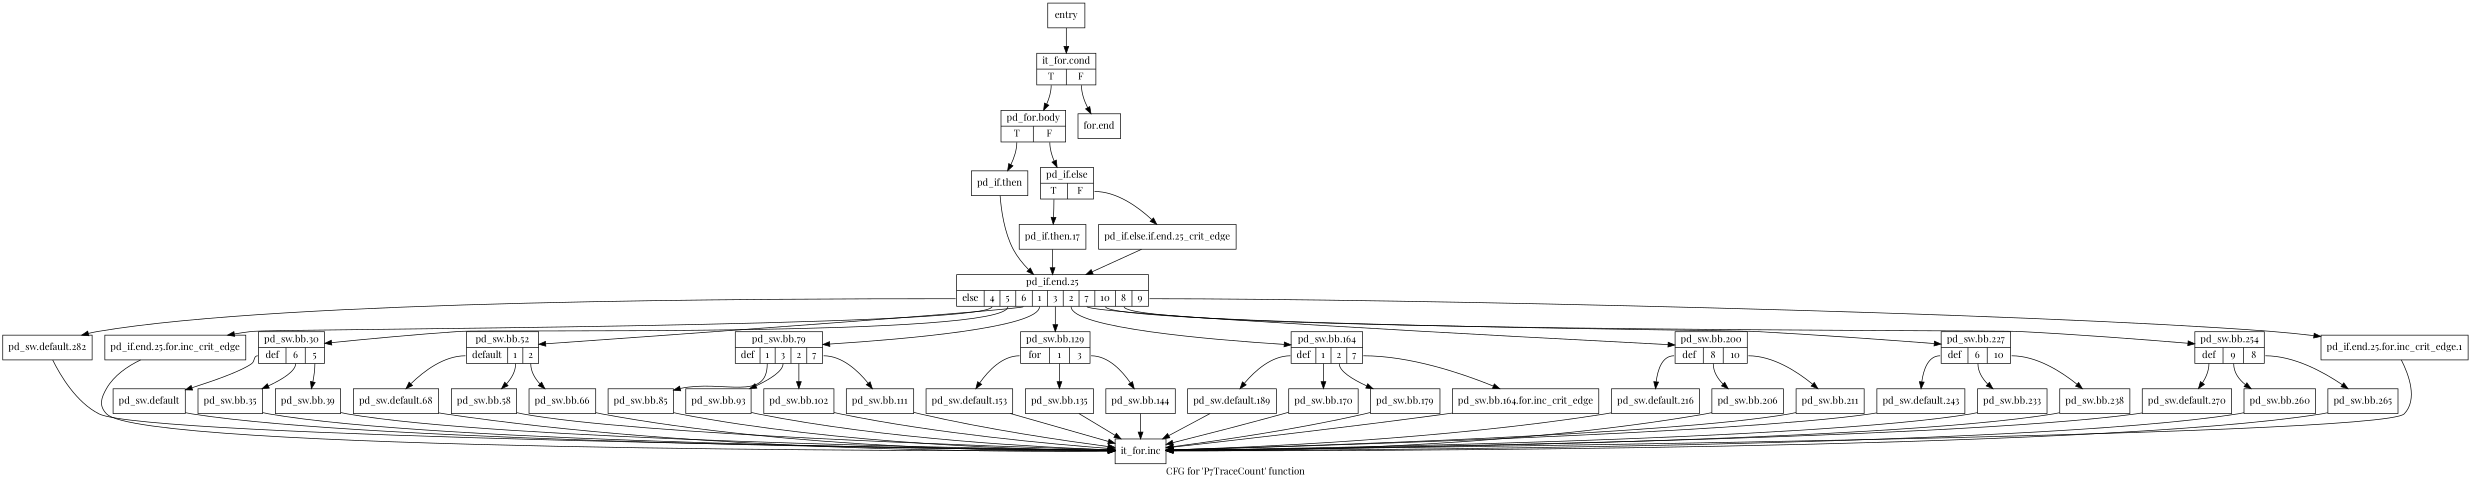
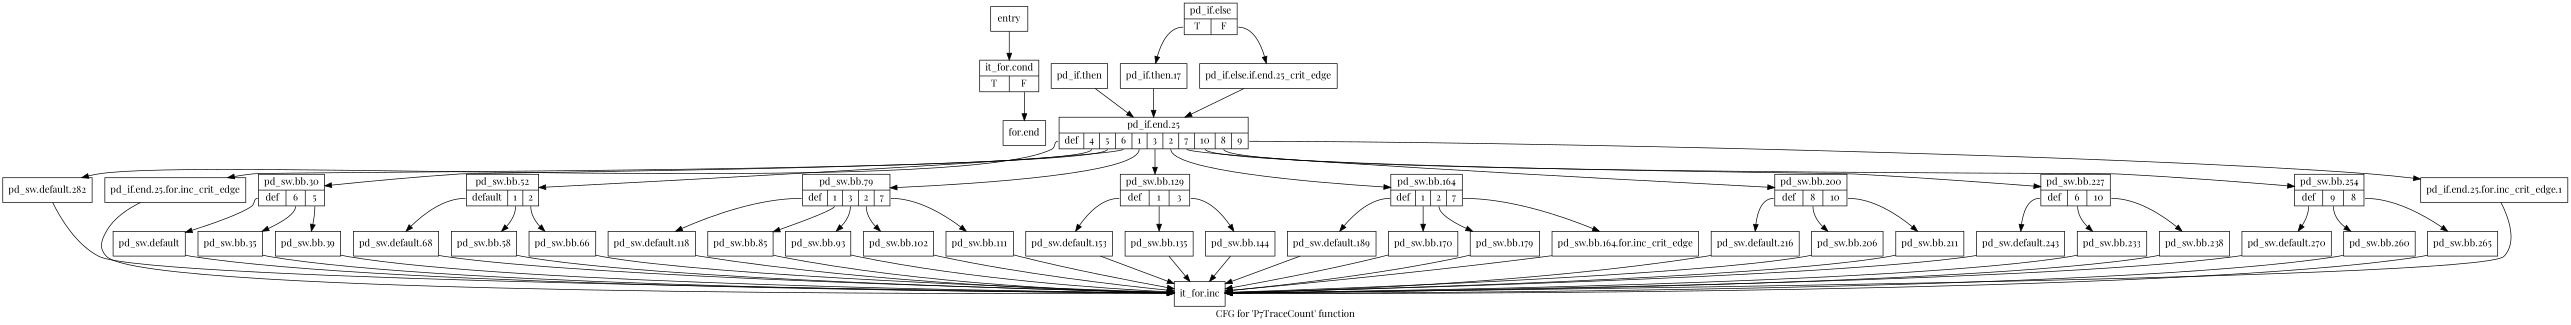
(1033, 126) -> none
none -> (652, 244)
(970, 298) -> (1071, 141)
(1035, 355) -> (1135, 198)
